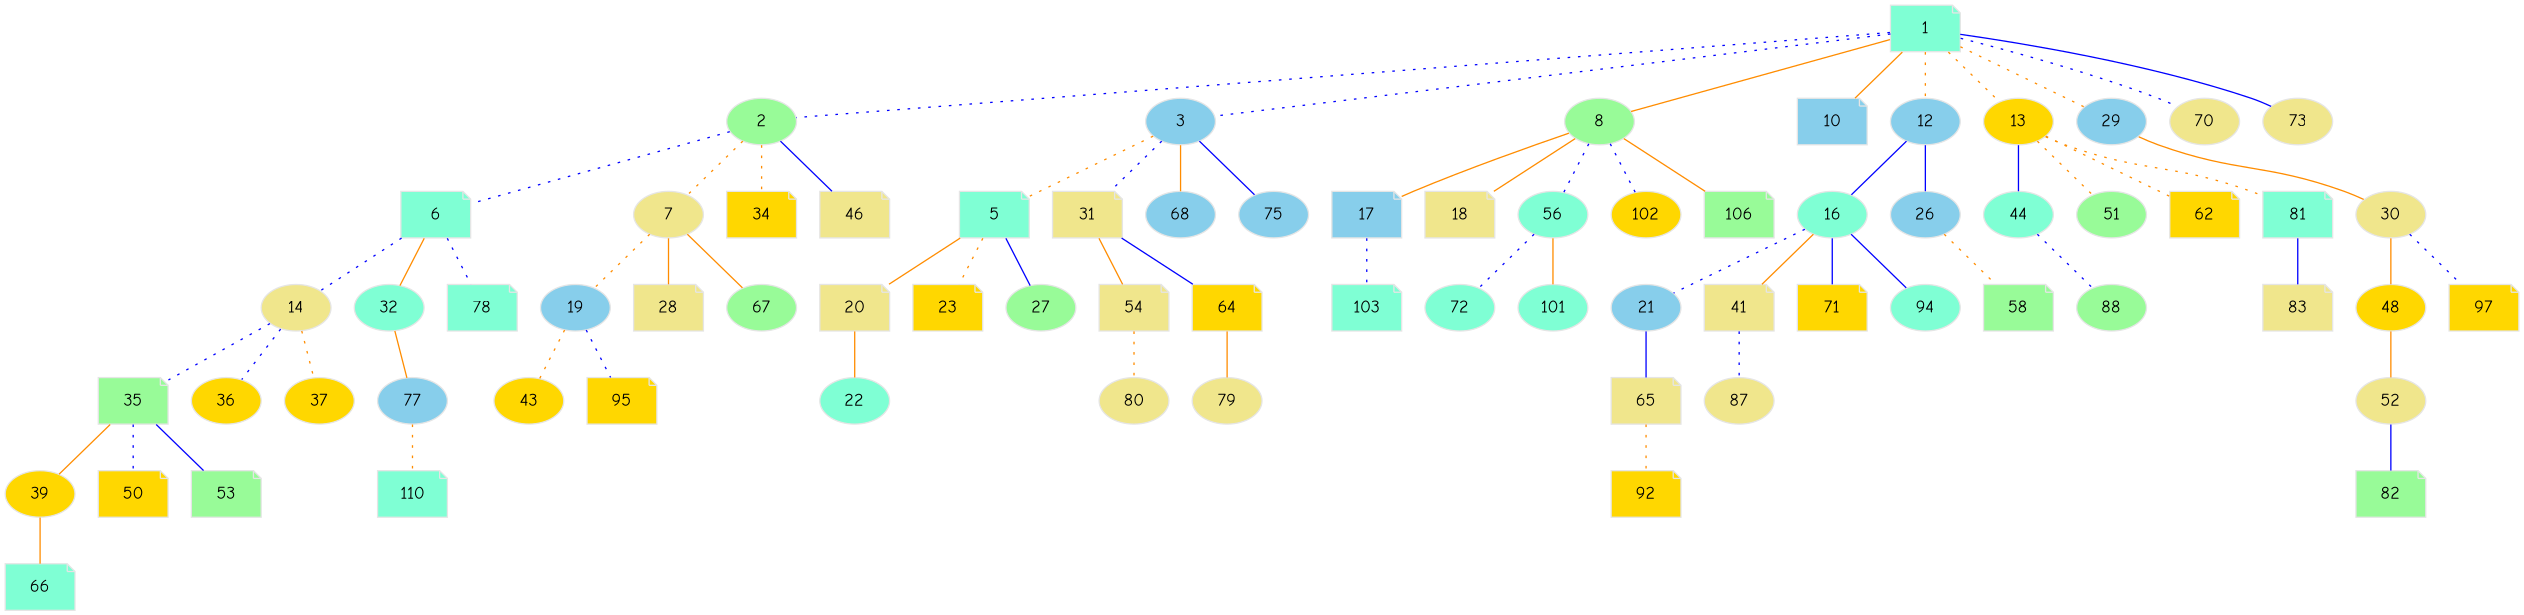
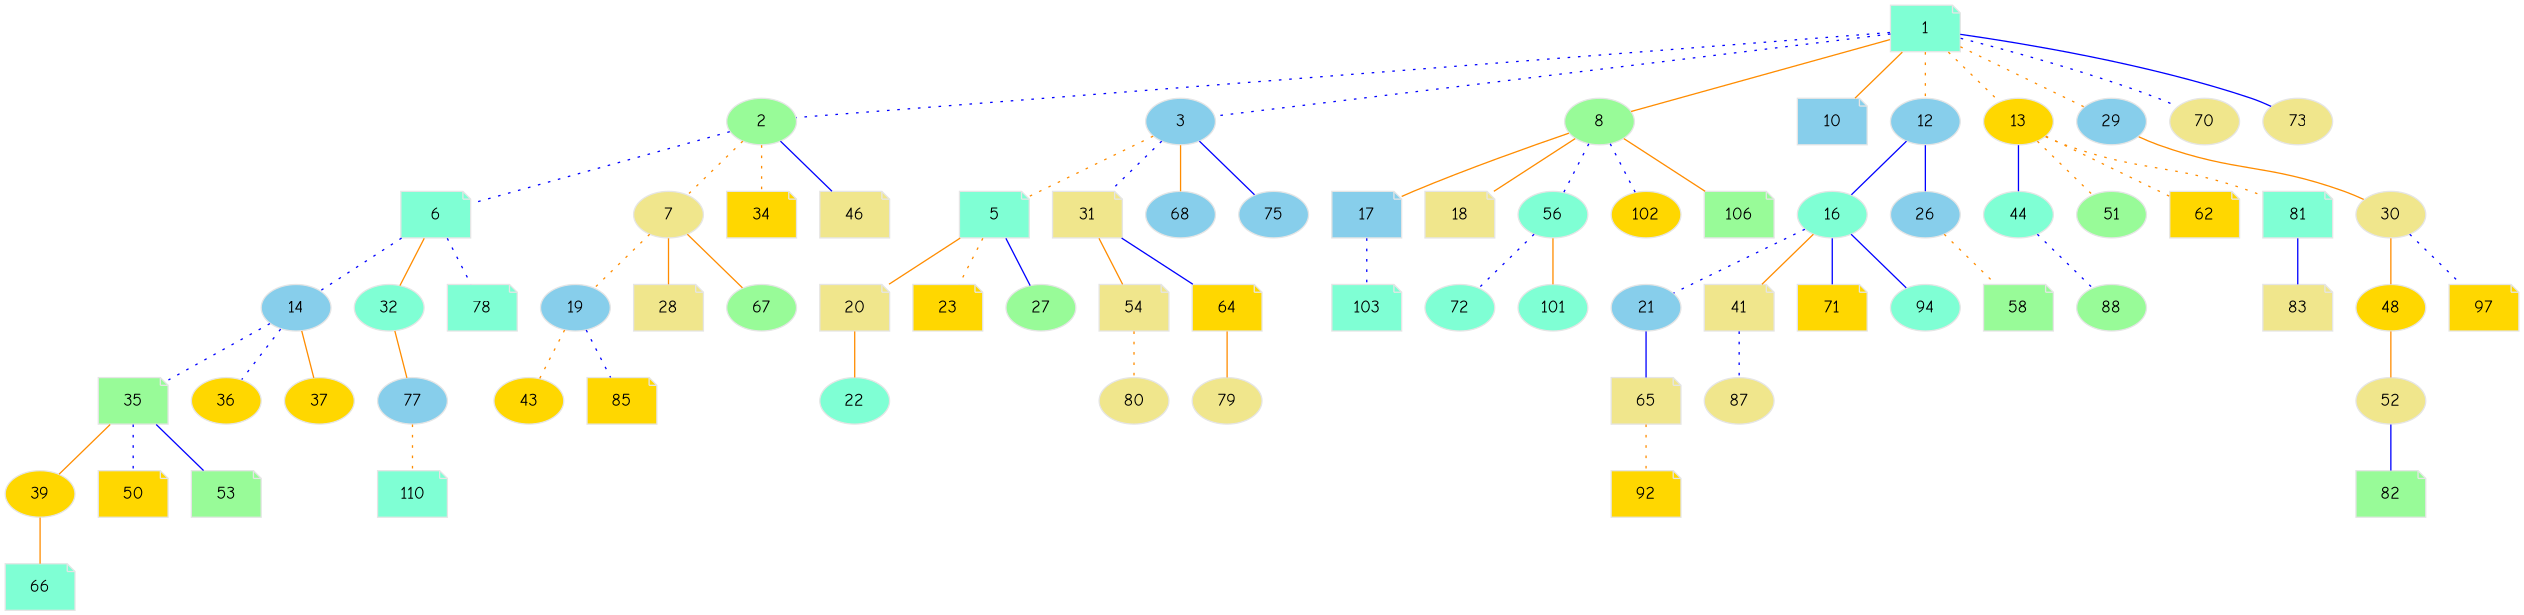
(296, 308) -> (296, 308)
(308, 354) -> (308, 354)
(622, 401) -> (622, 401)
